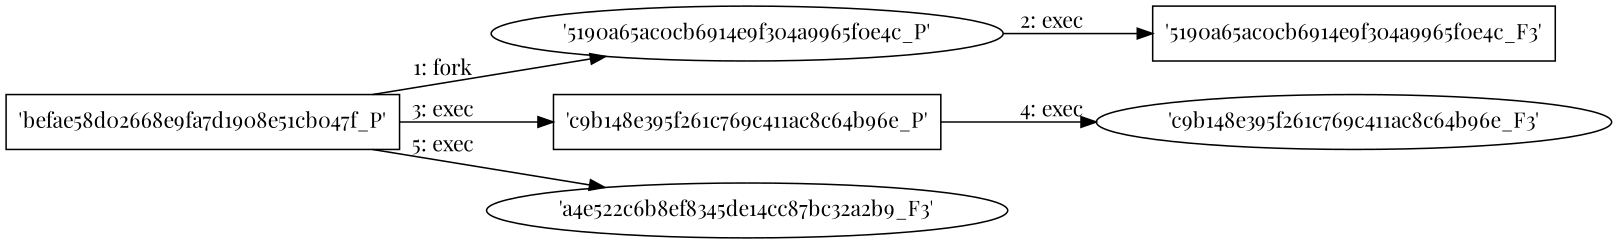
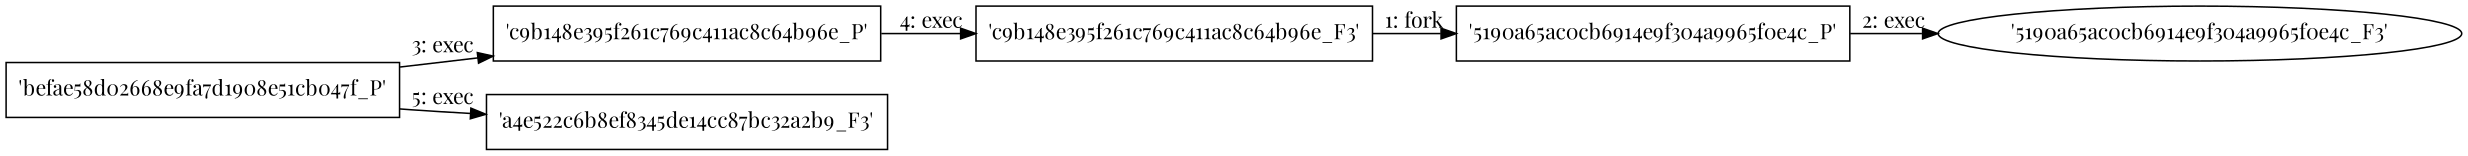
(747, 34) -> (1653, 34)
(1354, 34) -> (2200, 34)
(482, 77) -> (1407, 34)
(1354, 122) -> (1174, 34)
(747, 210) -> (687, 122)
